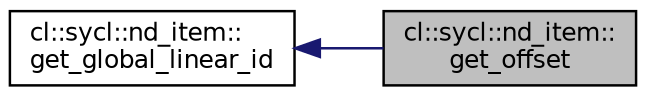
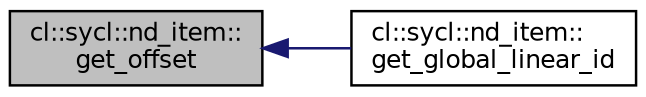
(352, 48) -> (320, 48)
